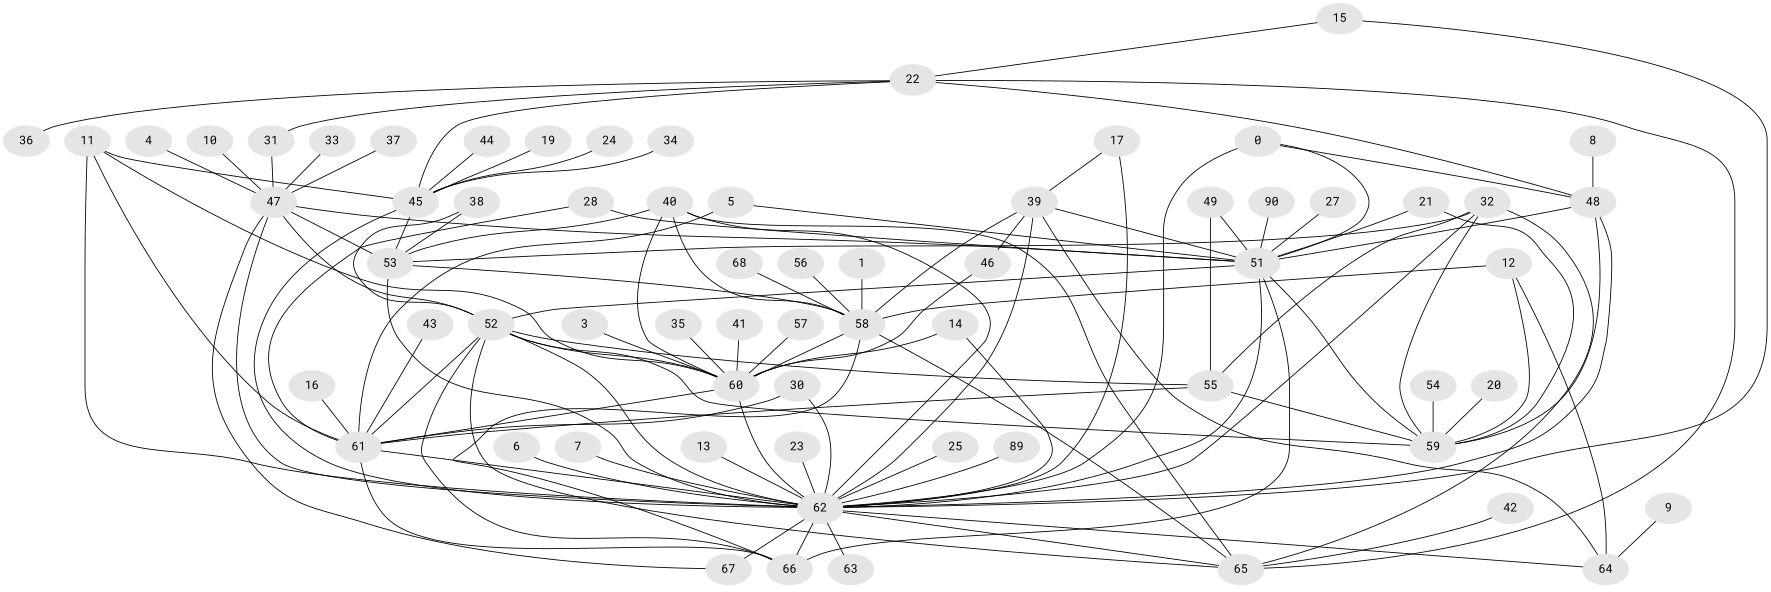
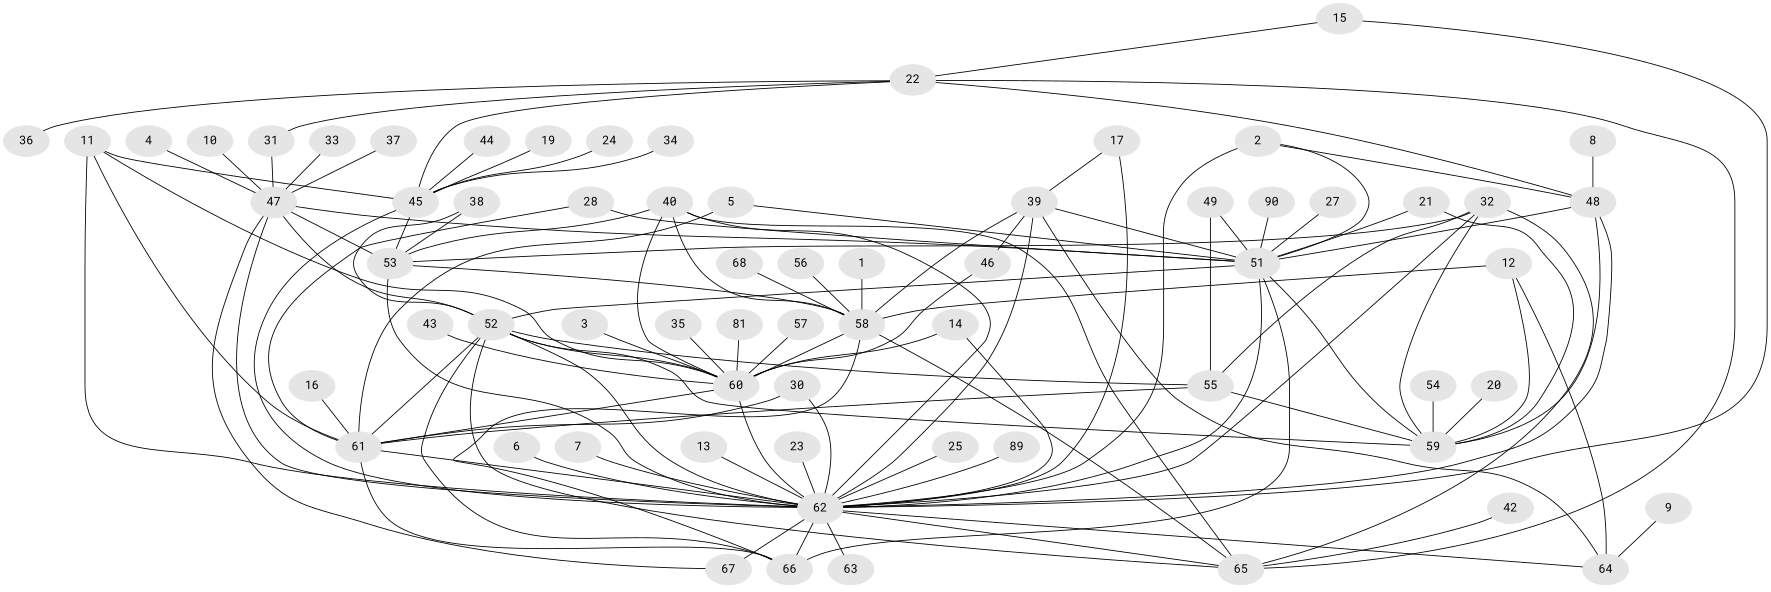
(1258, 141) -> (1258, 141)
(740, 325) -> (740, 325)
(394, 386) -> (592, 369)
